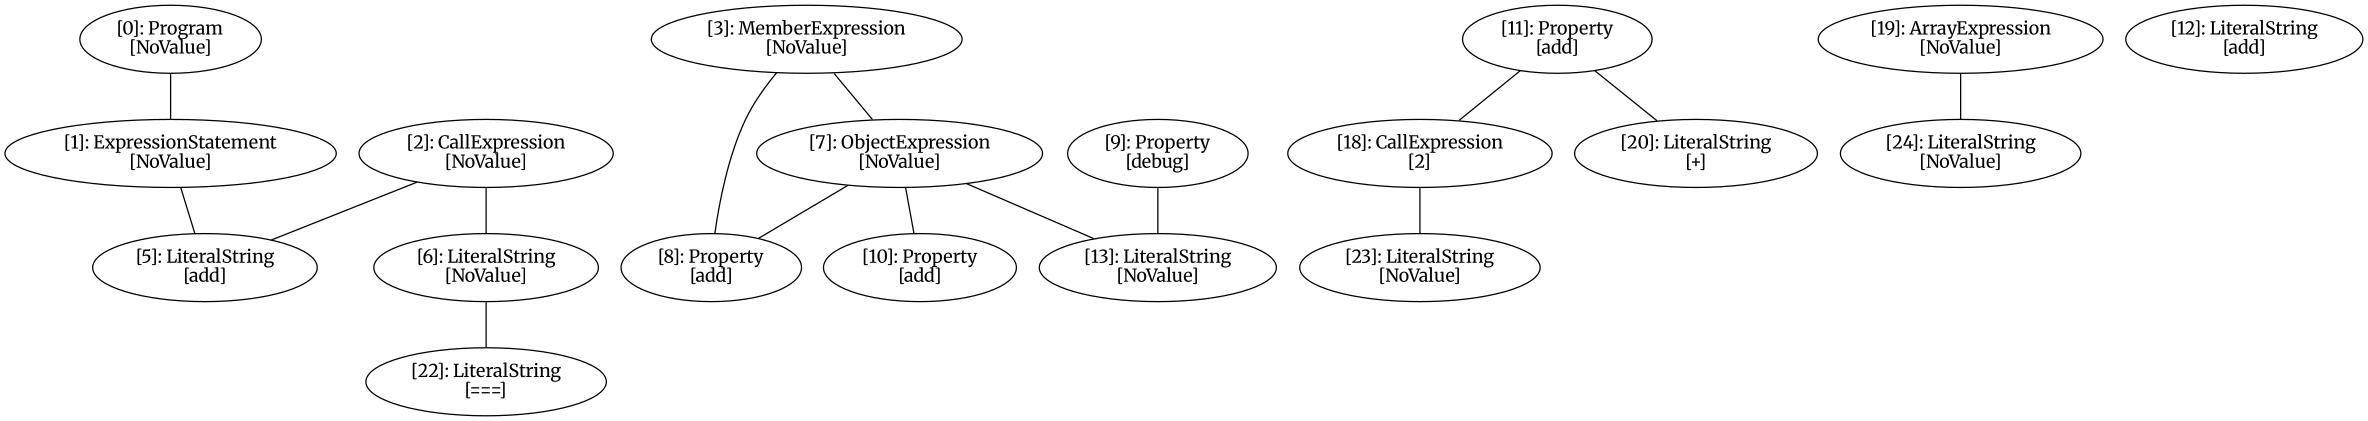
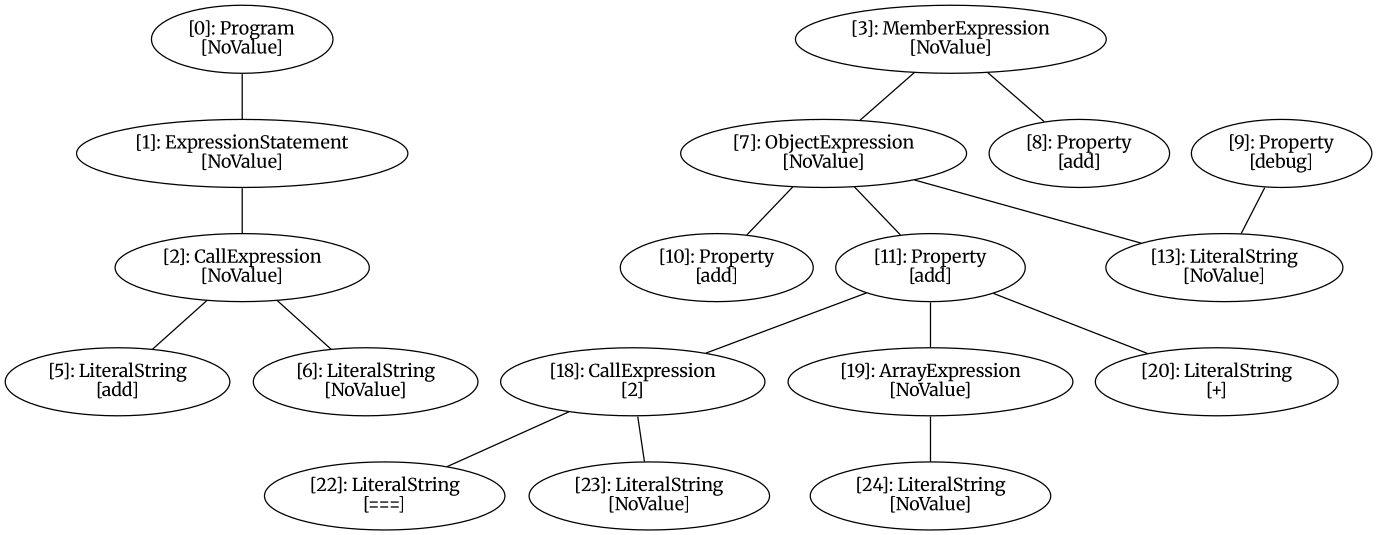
(2244, 39) -> none
(188, 210) -> (242, 211)
(803, 212) -> (877, 211)
(486, 325) -> (508, 439)
none -> (930, 325)
